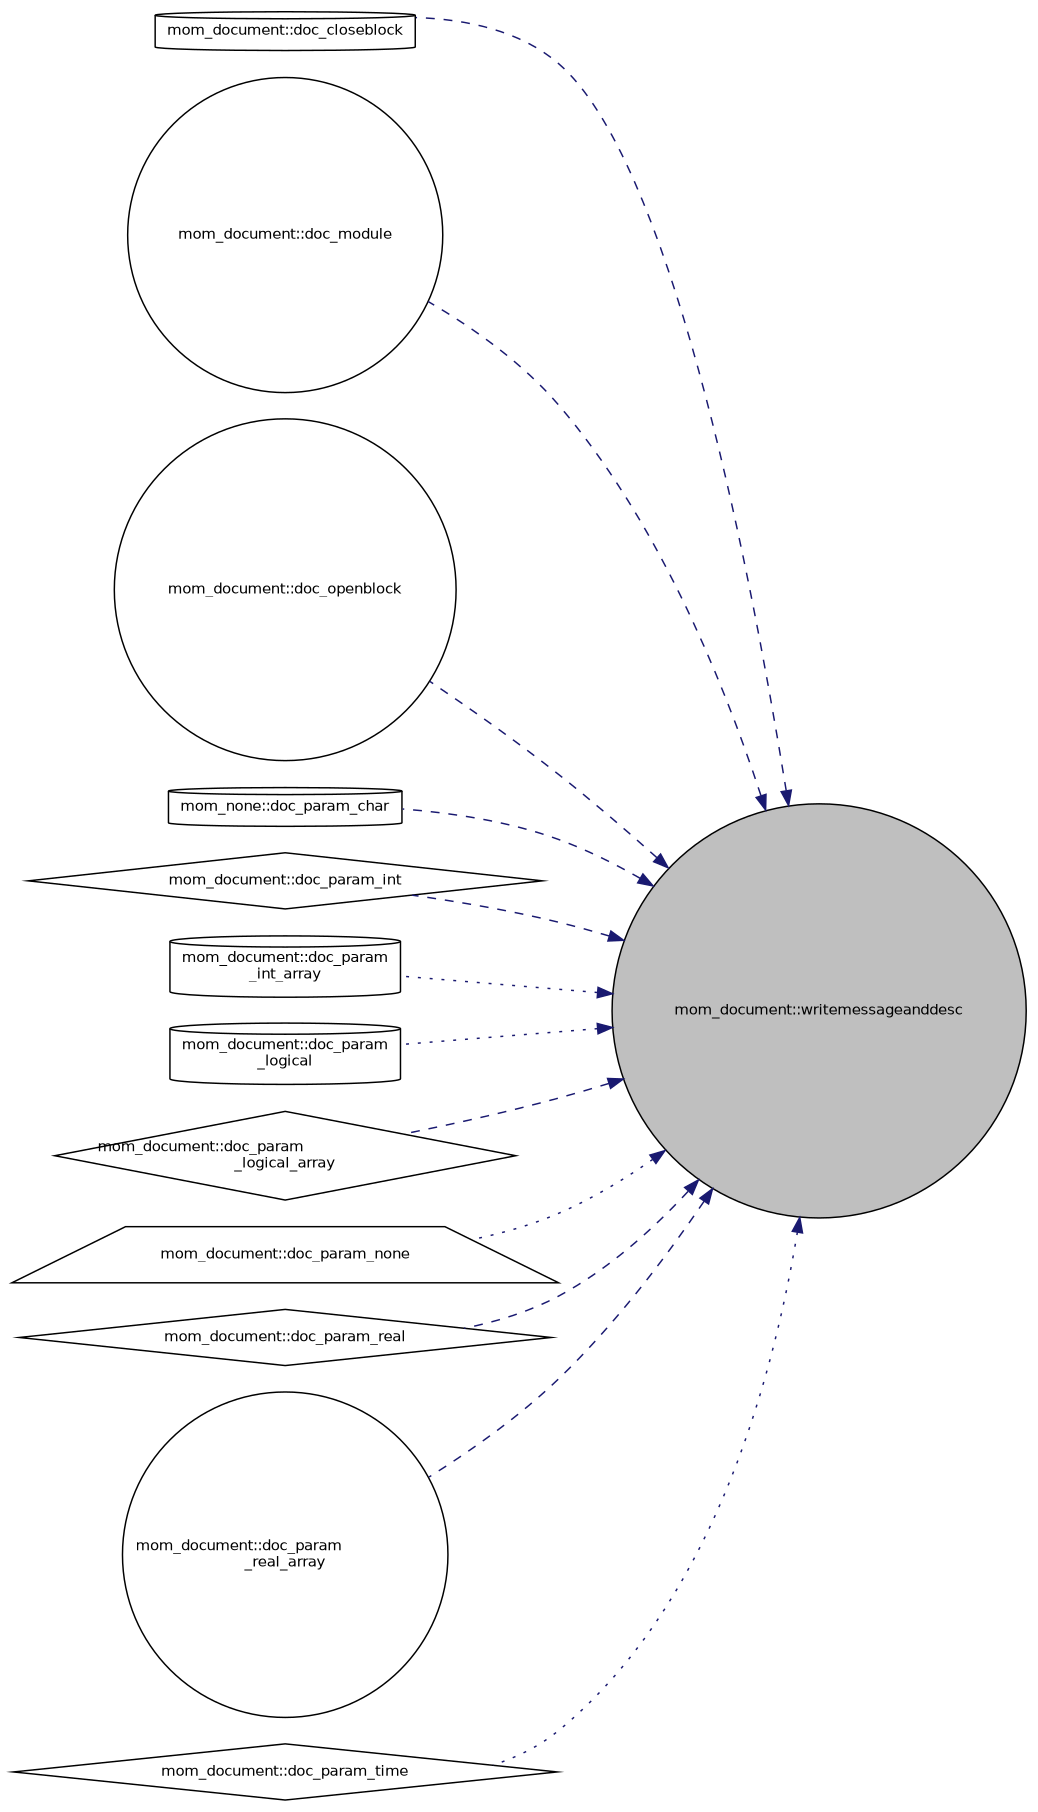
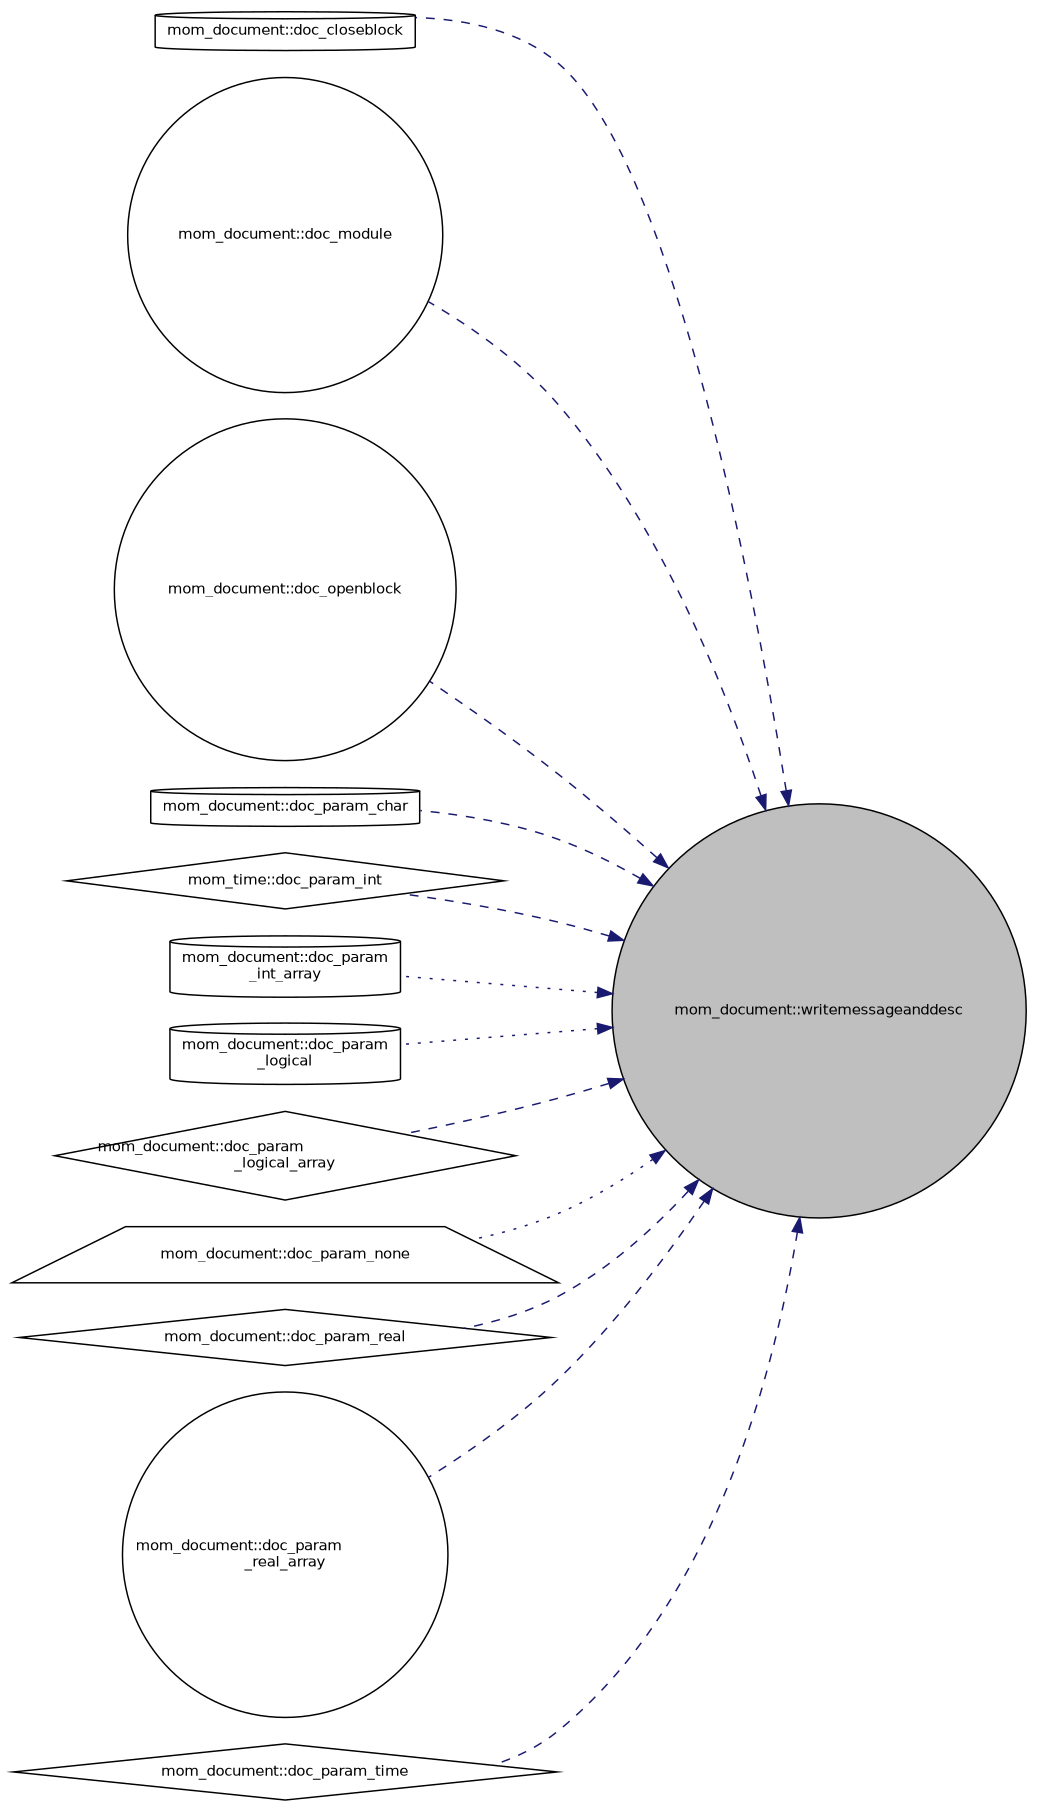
(285, 807) -> (285, 807)
(285, 881) -> (285, 881)
(704, 1536) -> (704, 1536)
